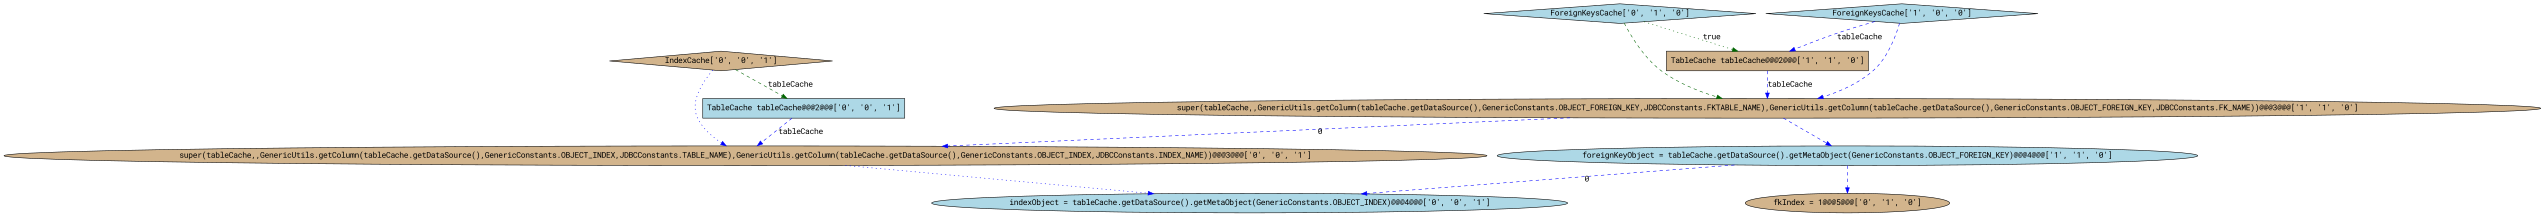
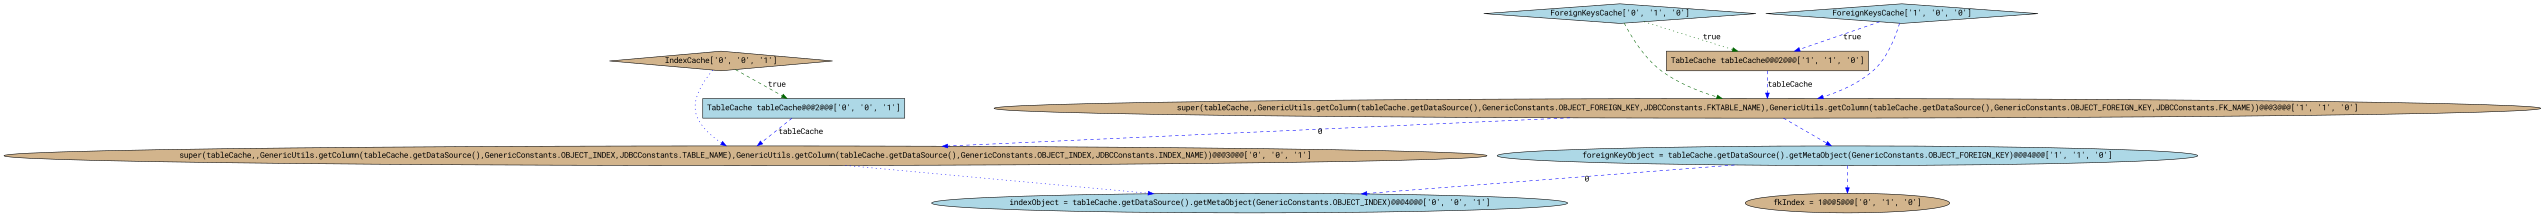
(1860, 37) -> (1852, 37)
(790, 85) -> (777, 85)
